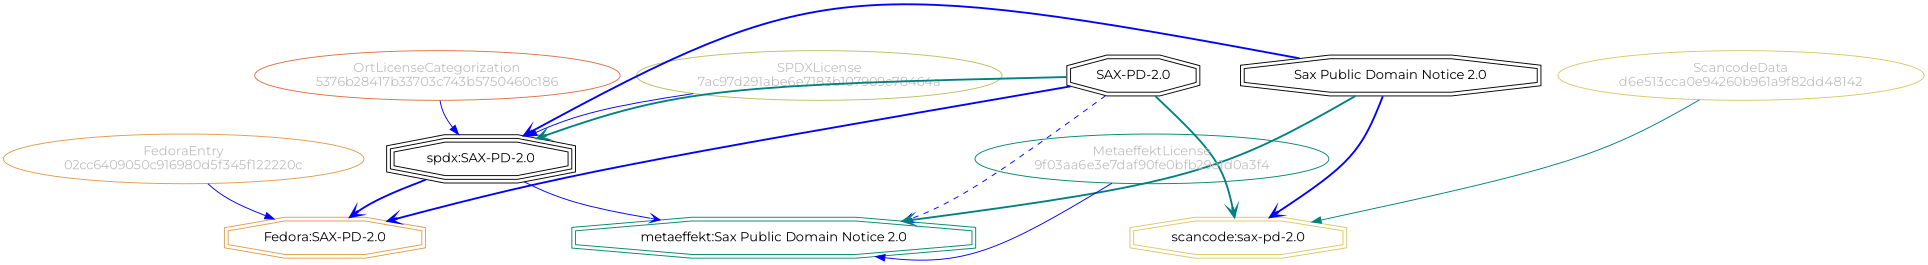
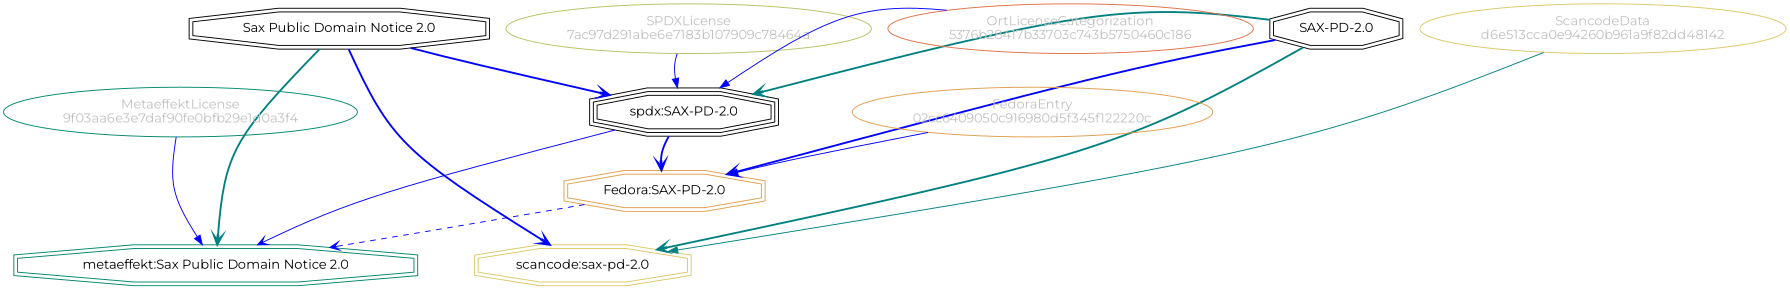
(1012, 162) -> (462, 225)
